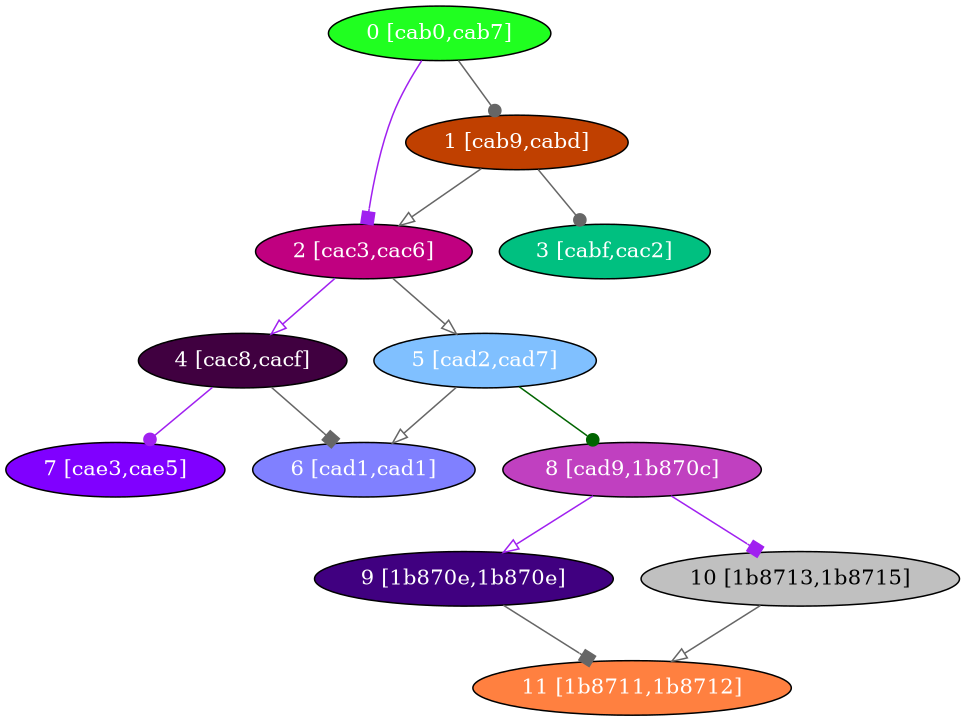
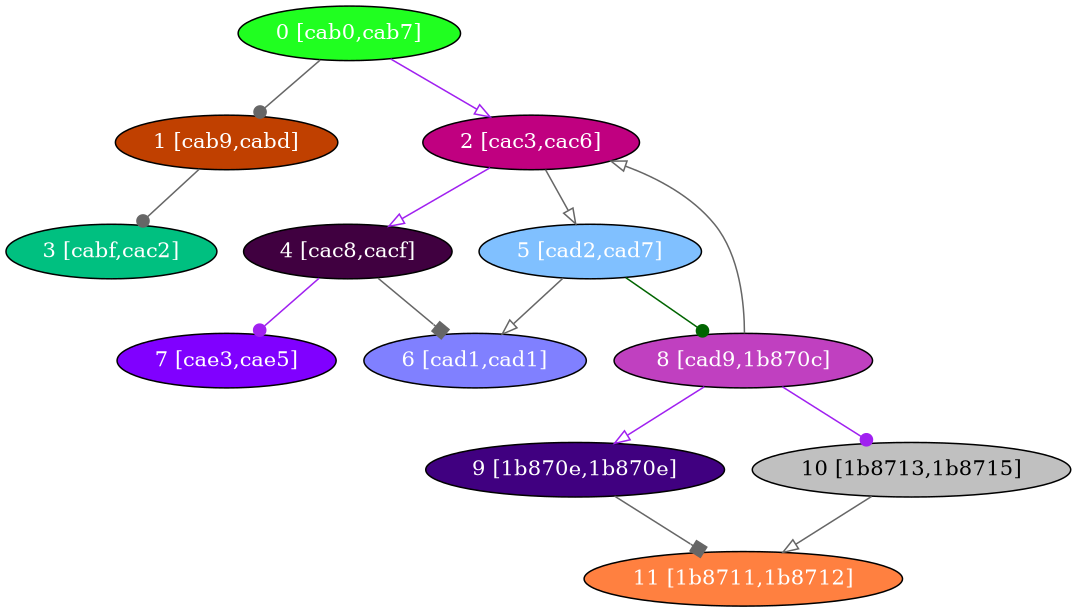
(387, 131) -> (434, 84)
(447, 193) -> (717, 227)
(709, 520) -> (822, 412)
